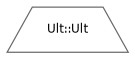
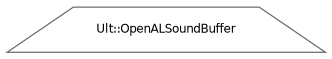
(68, 30) -> (166, 30)
